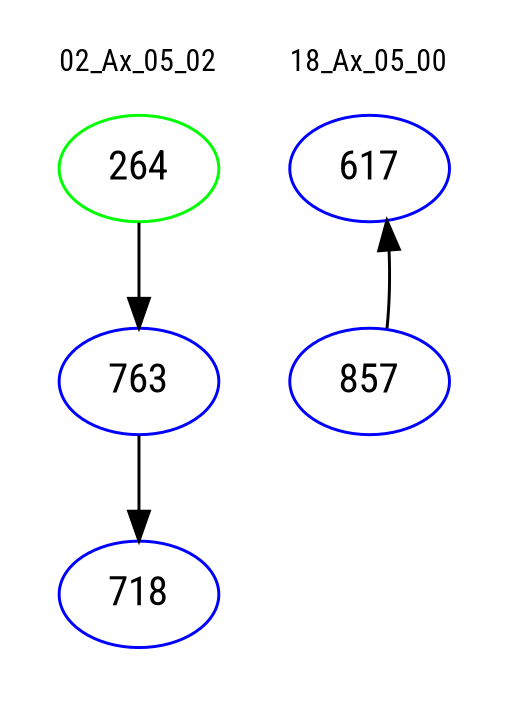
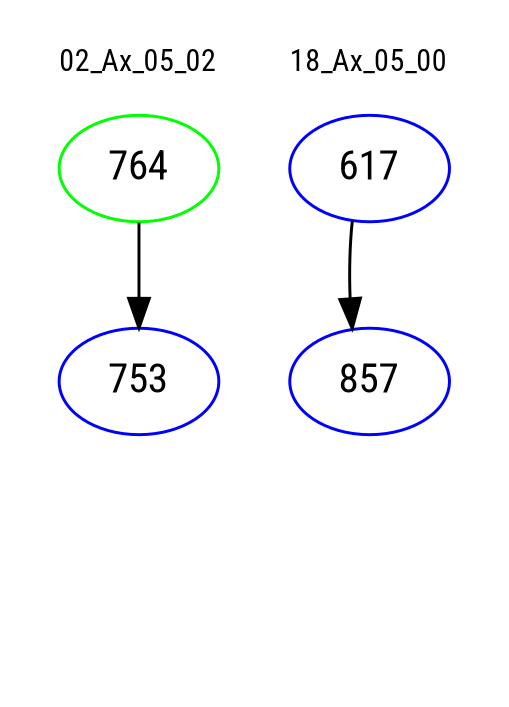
(139, 169) -> (139, 169)
(389, 290) -> (350, 260)
(139, 381) -> (139, 381)
(139, 594) -> none
